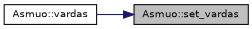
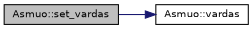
(110, 15) -> (132, 15)
